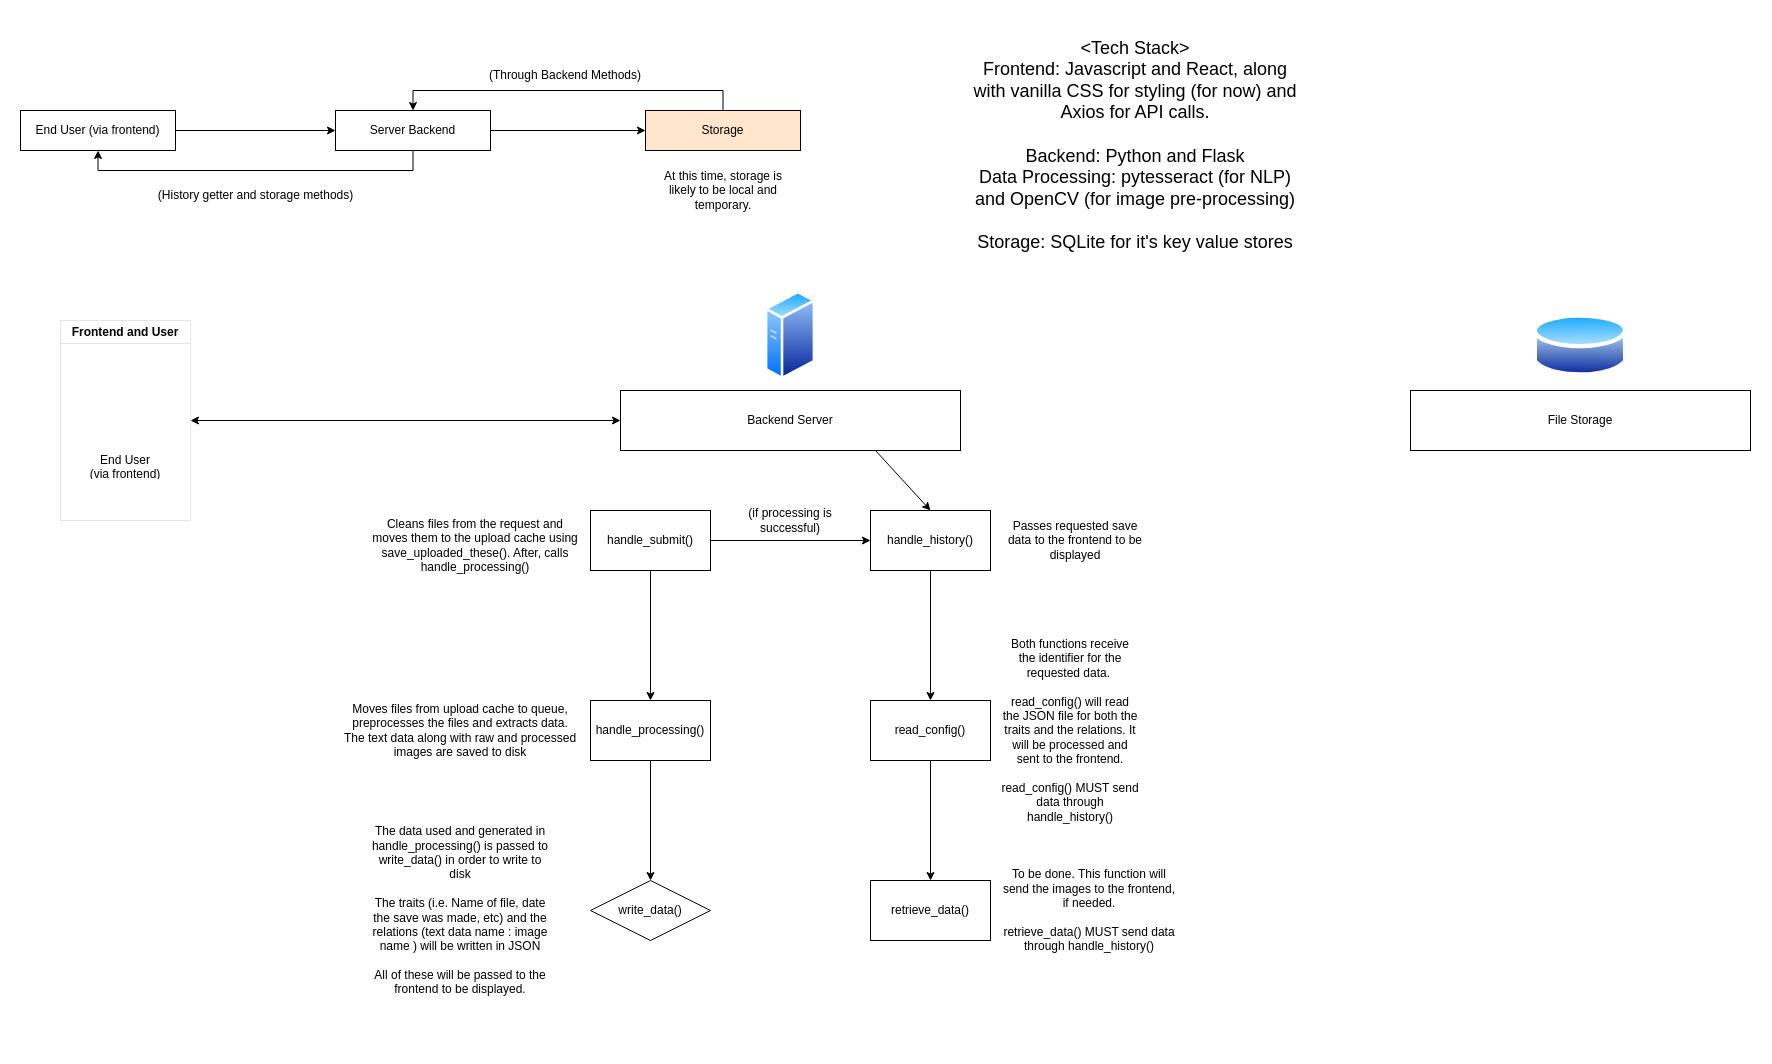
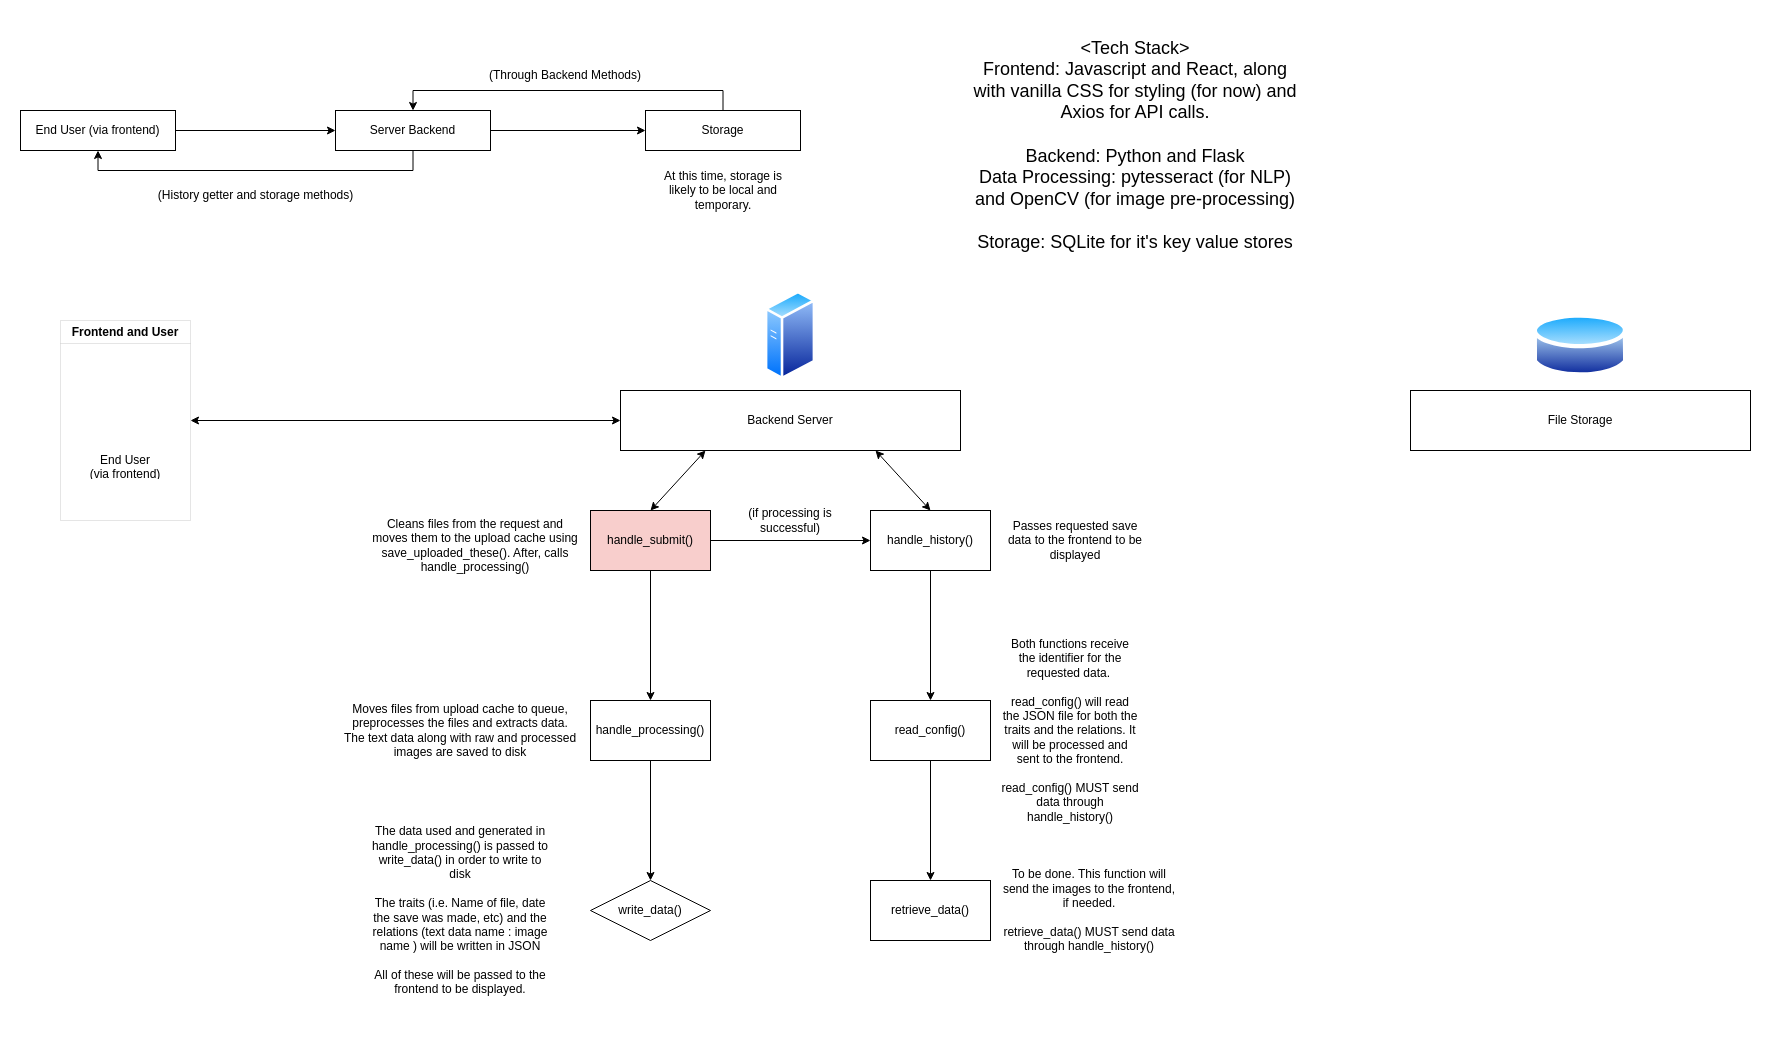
(723, 131) -> (723, 131)
(878, 453) -> (880, 456)
none -> (678, 481)
(651, 541) -> (651, 541)
